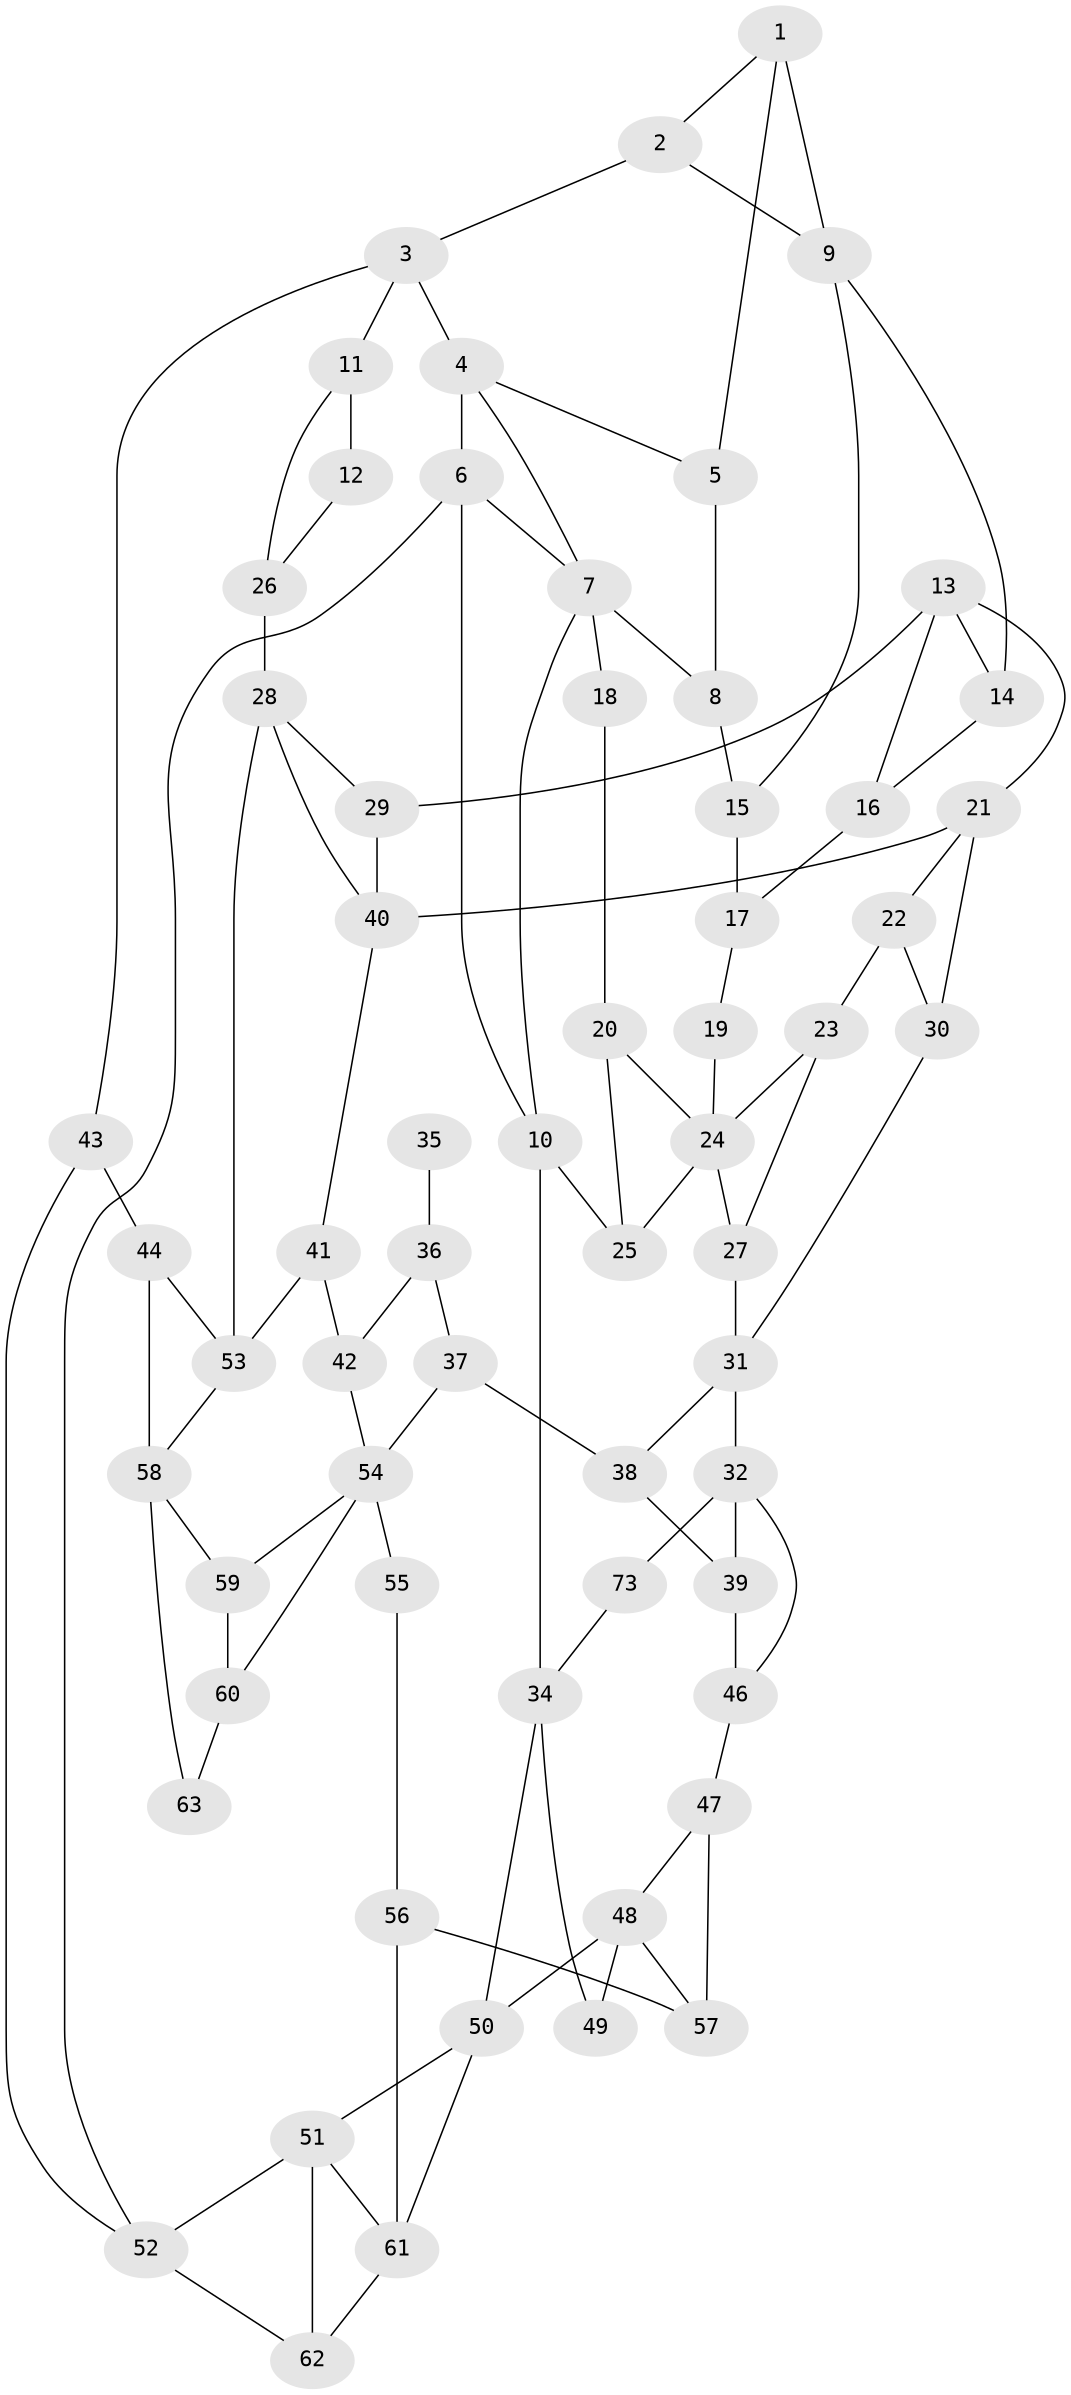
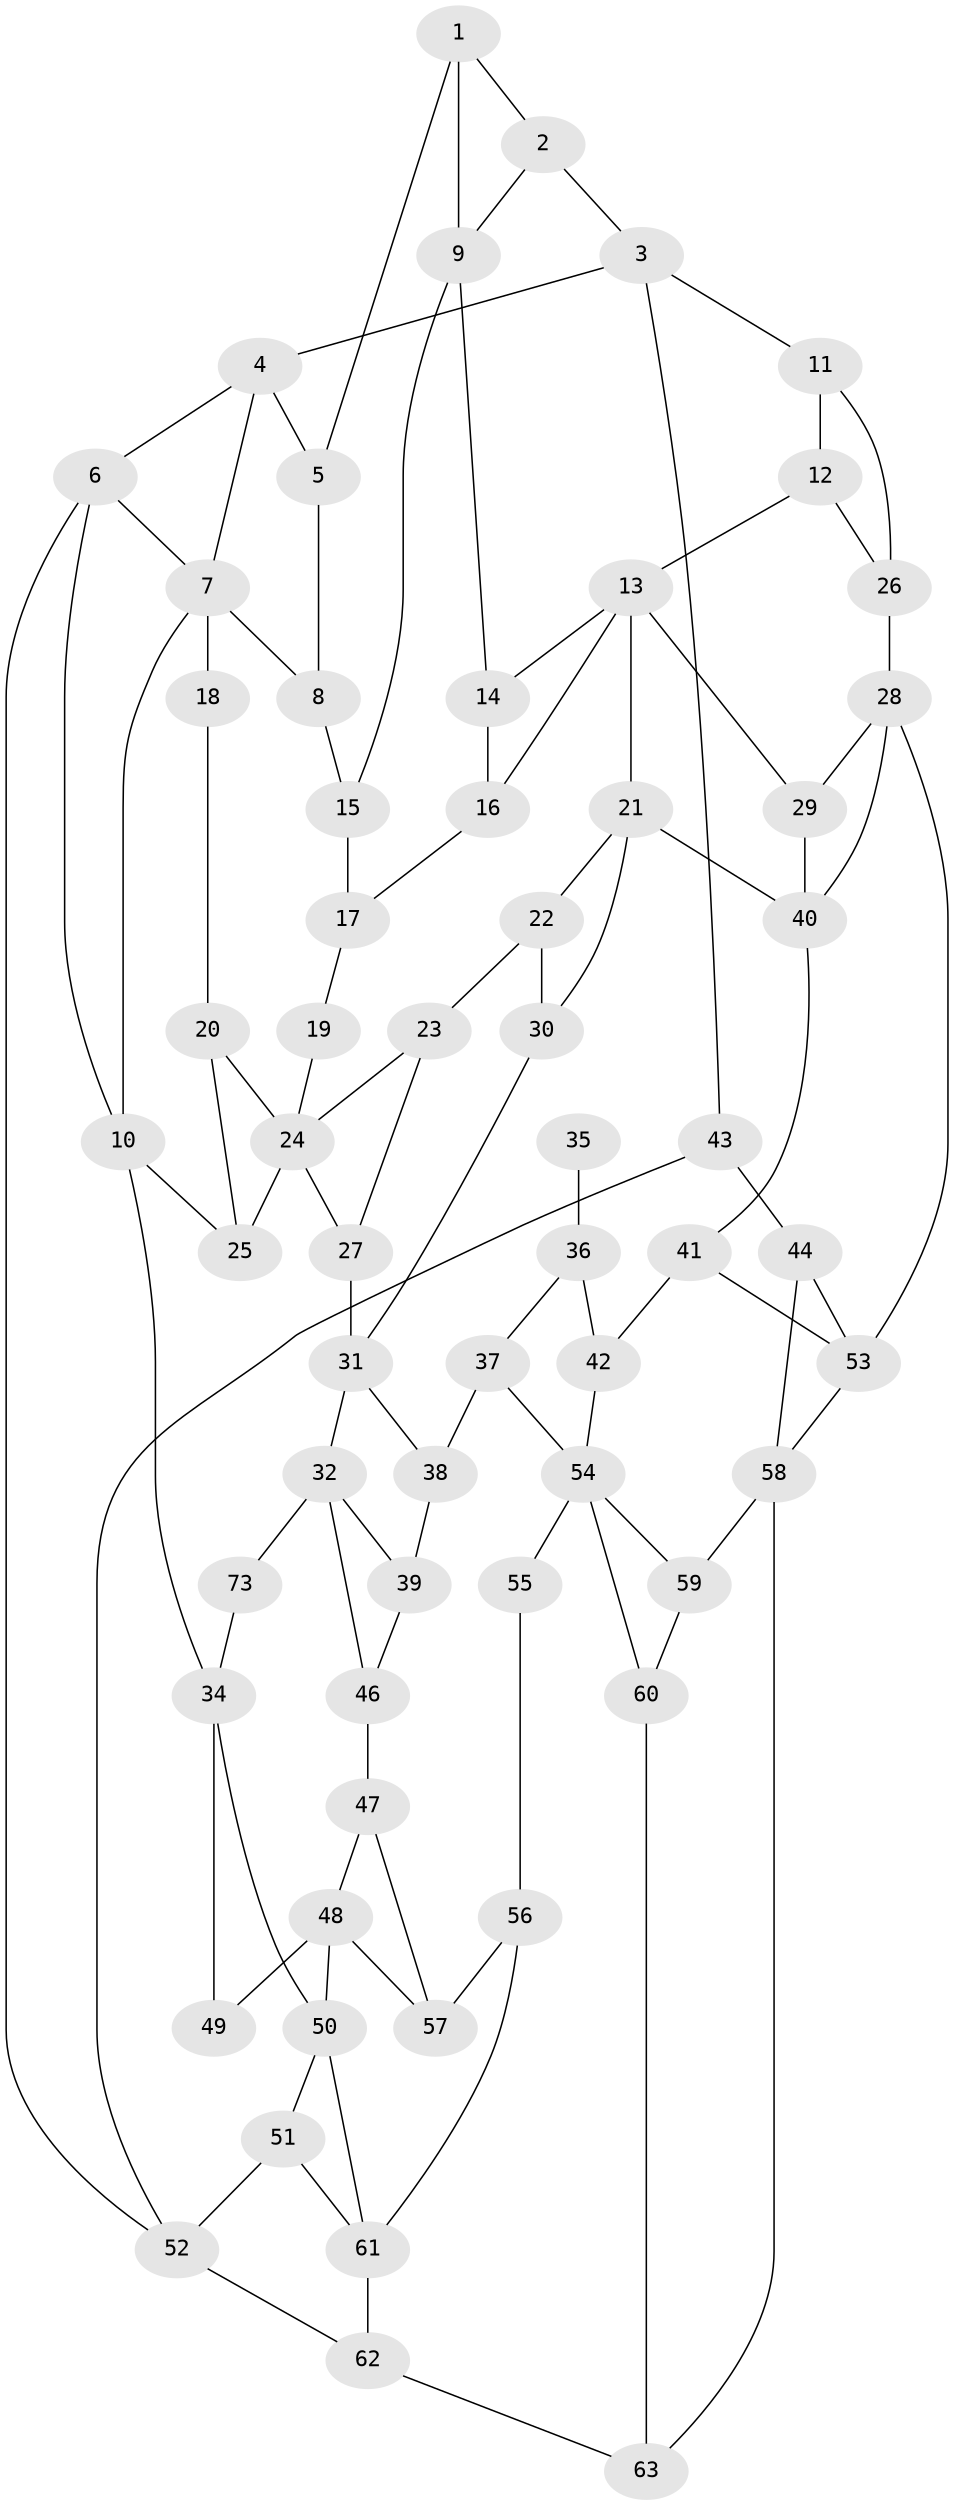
none -> (726, 532)
(312, 2250) -> (507, 2416)
